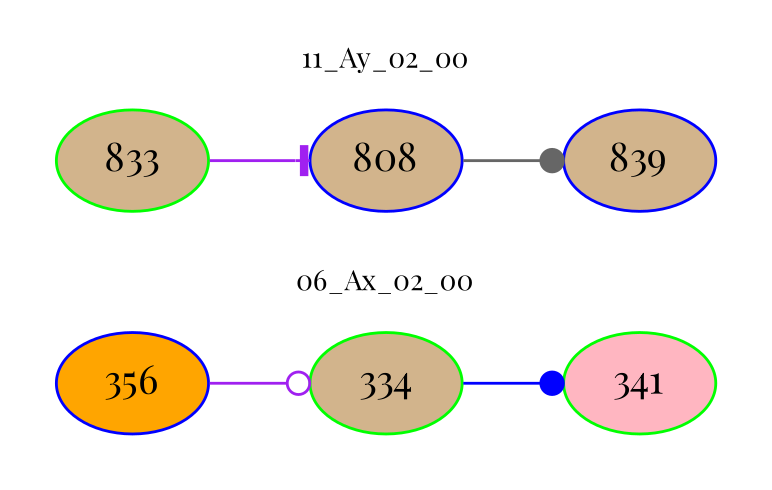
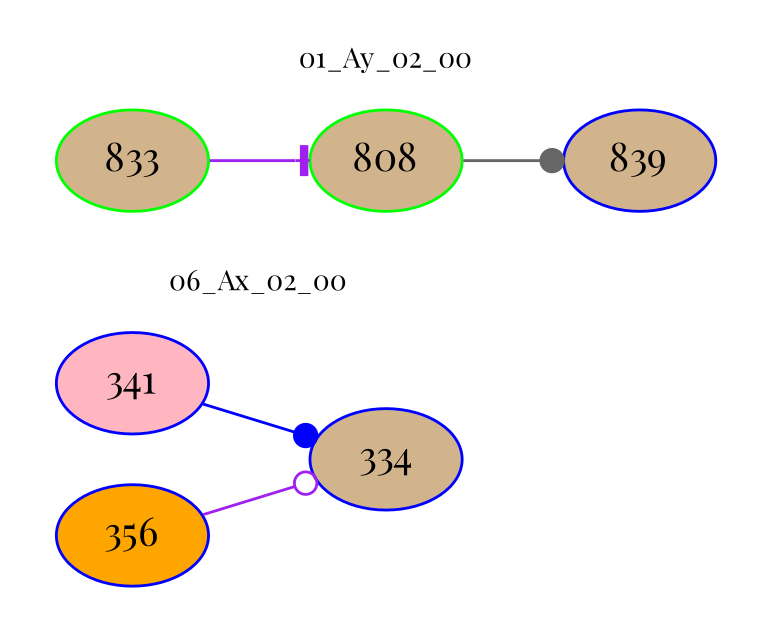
(386, 61) -> (386, 61)
(386, 161) -> (386, 161)
(386, 383) -> (386, 459)
(502, 383) -> (249, 418)
(640, 383) -> (132, 383)
